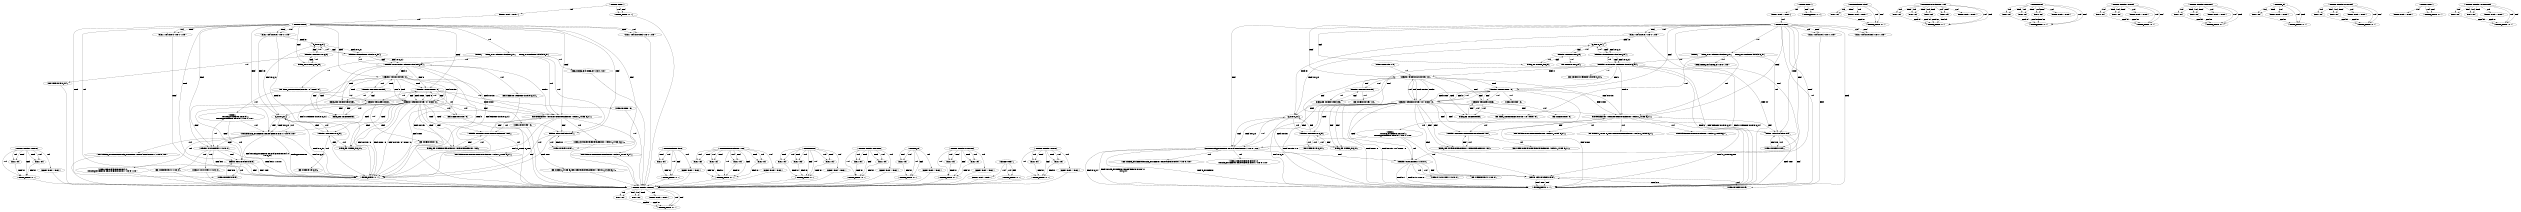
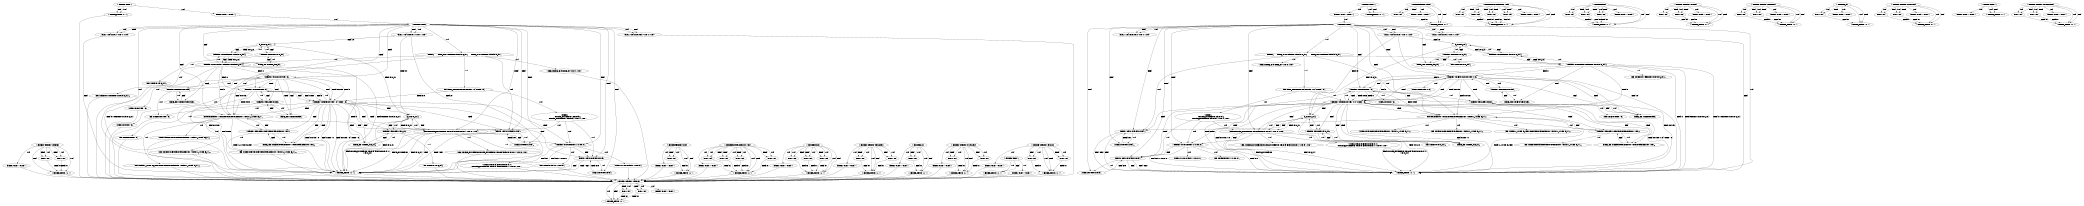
(1400, 71) -> (1434, 81)
(1410, 90) -> (1404, 90)
(351, 96) -> (421, 96)
(1364, 102) -> none
(1474, 106) -> (1325, 96)
(480, 111) -> (200, 83)
